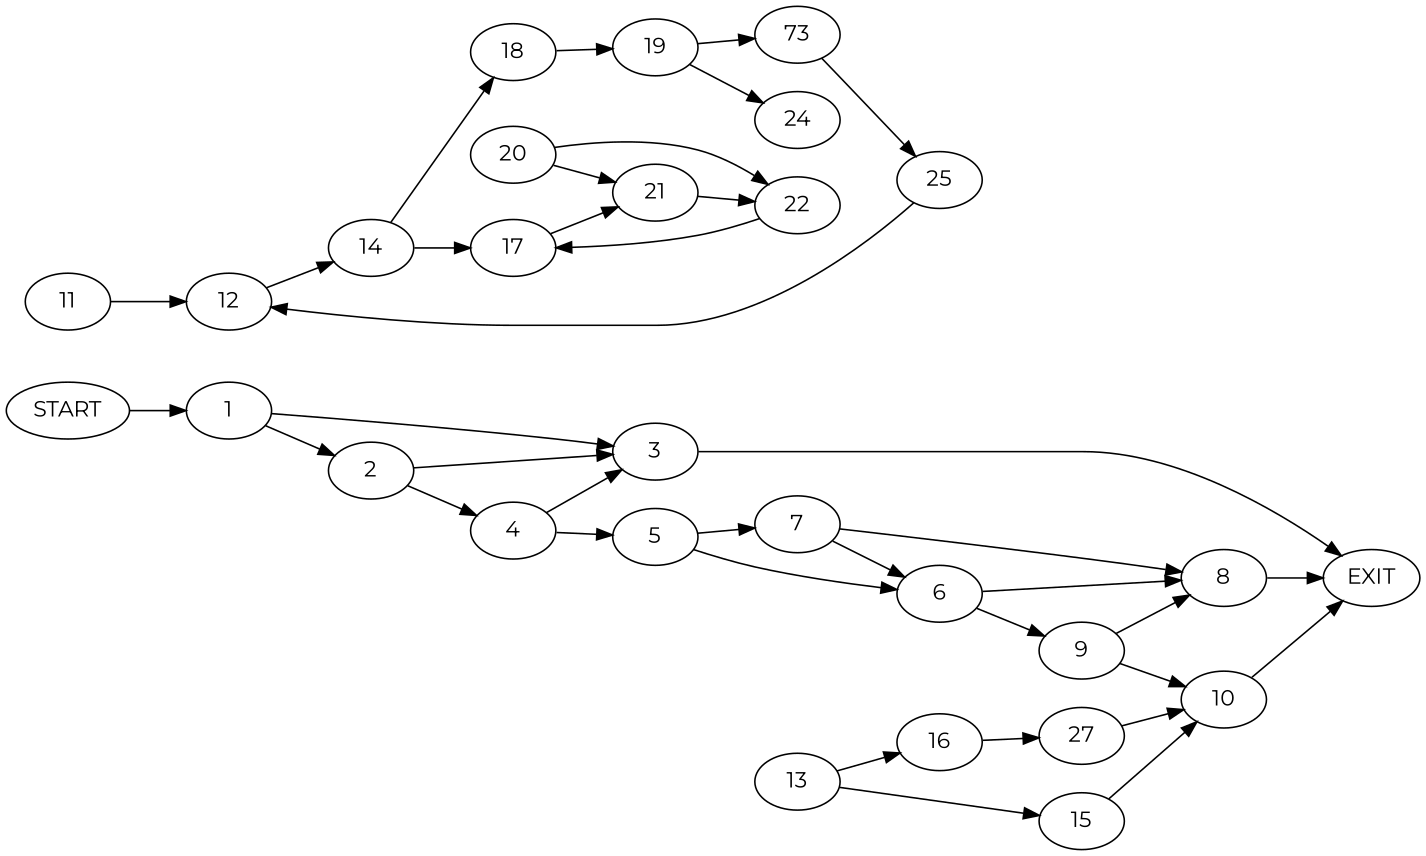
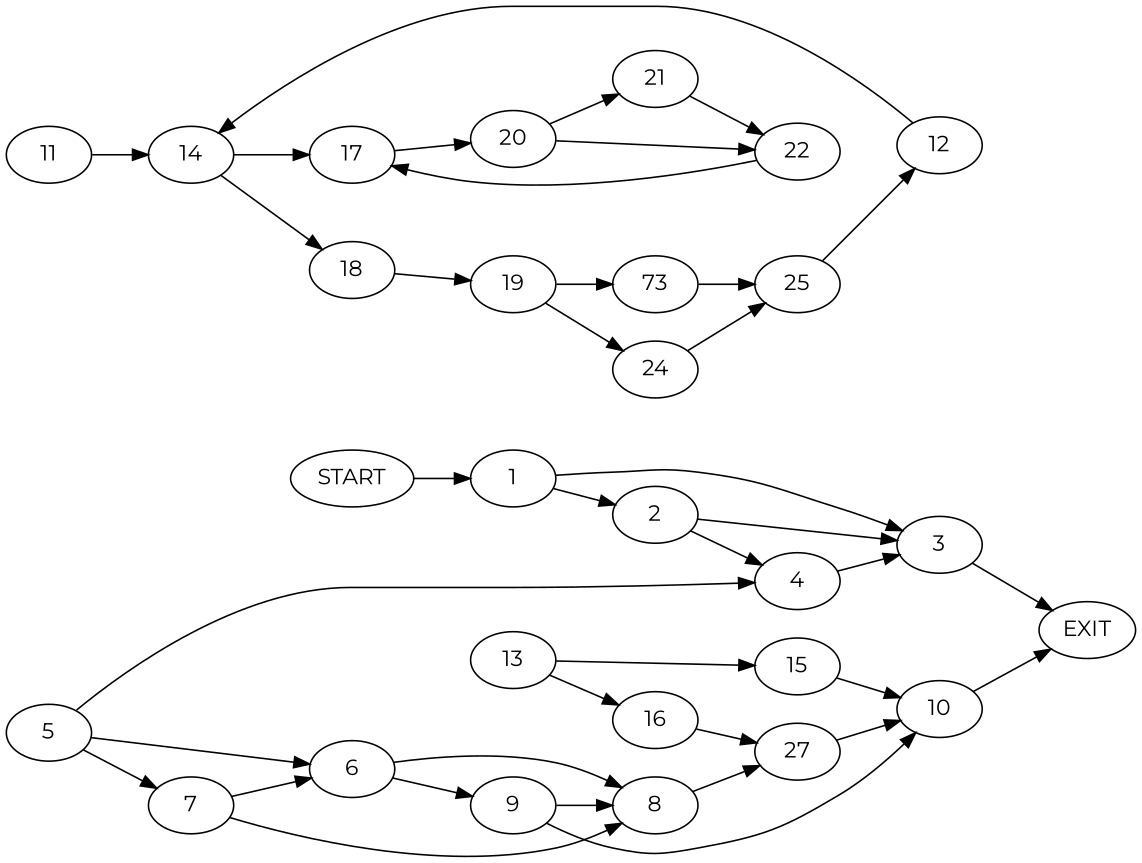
(577, 223) -> (424, 148)
(140, 302) -> (112, 155)
none -> (720, 331)
(577, 533) -> (392, 587)
(1287, 578) -> (719, 782)
